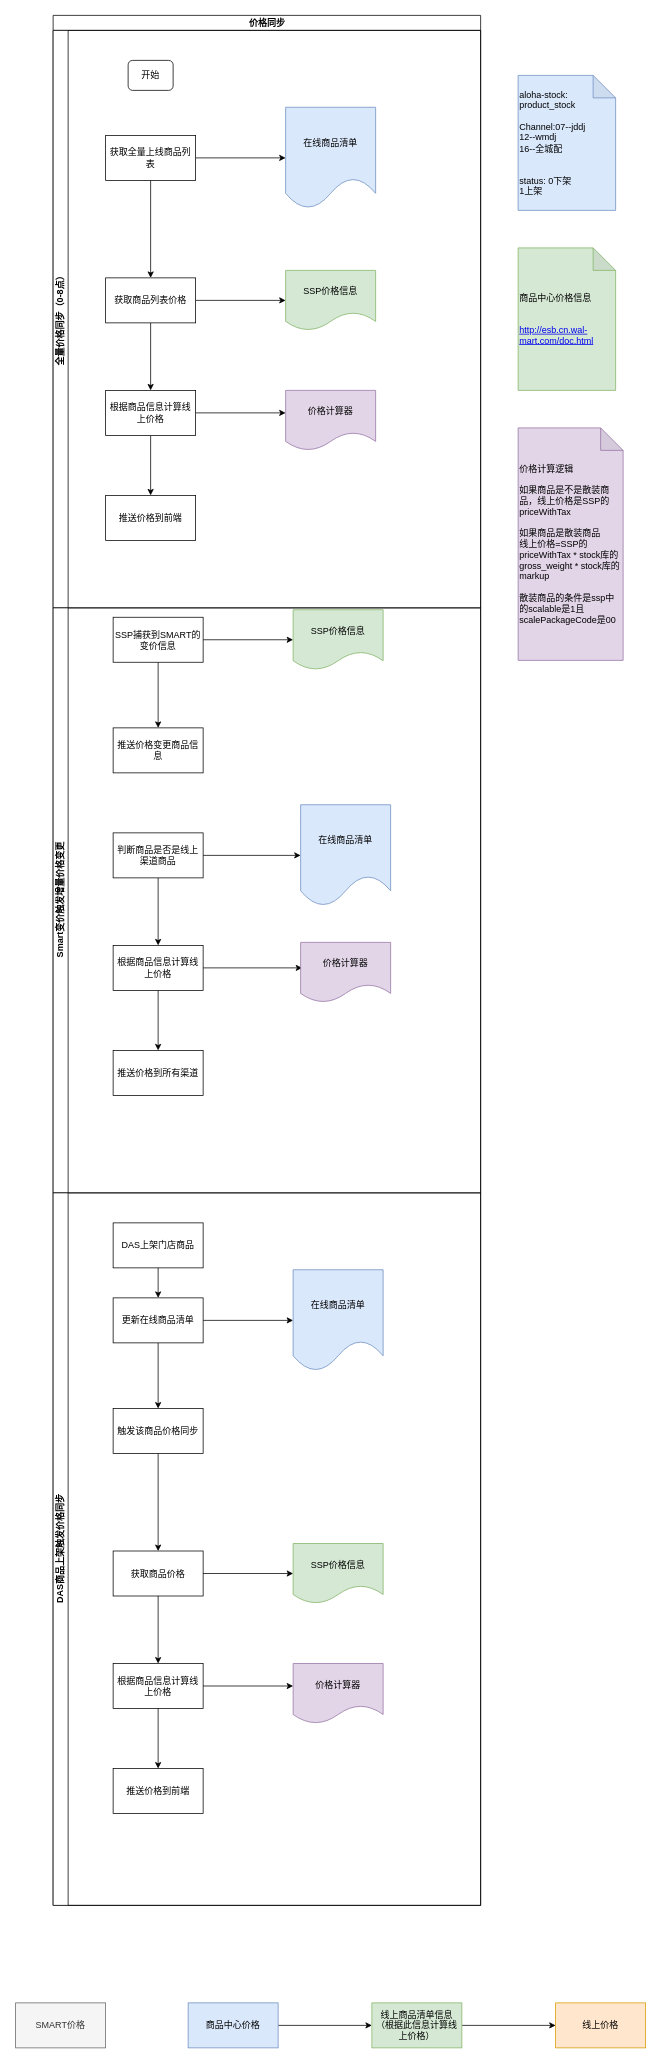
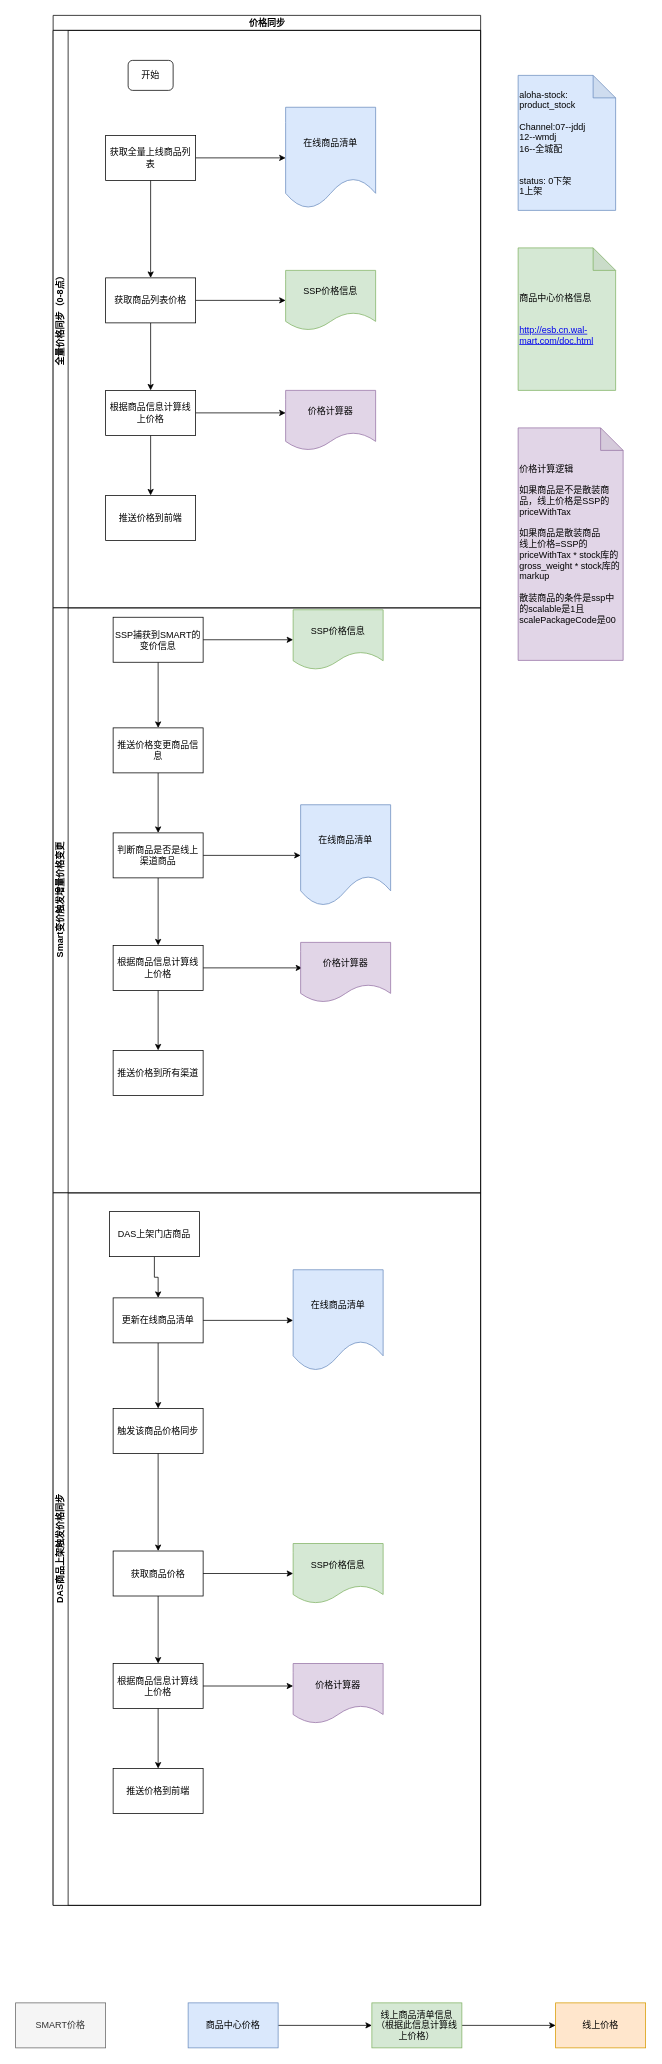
none -> (158, 826)
(158, 1245) -> (154, 1234)
